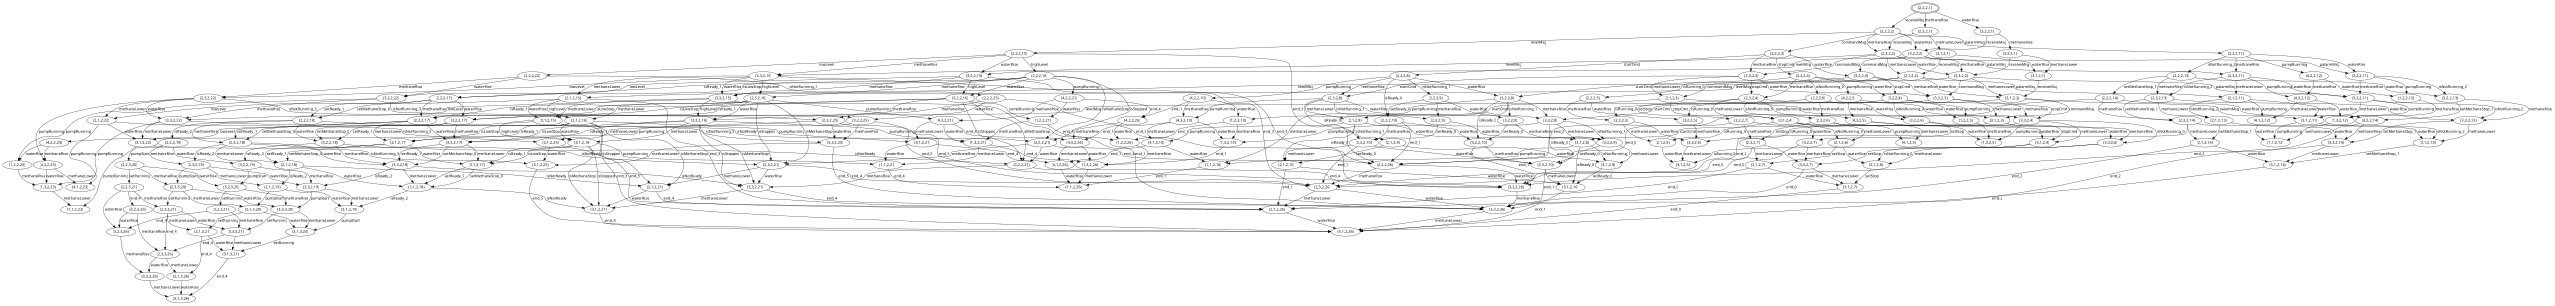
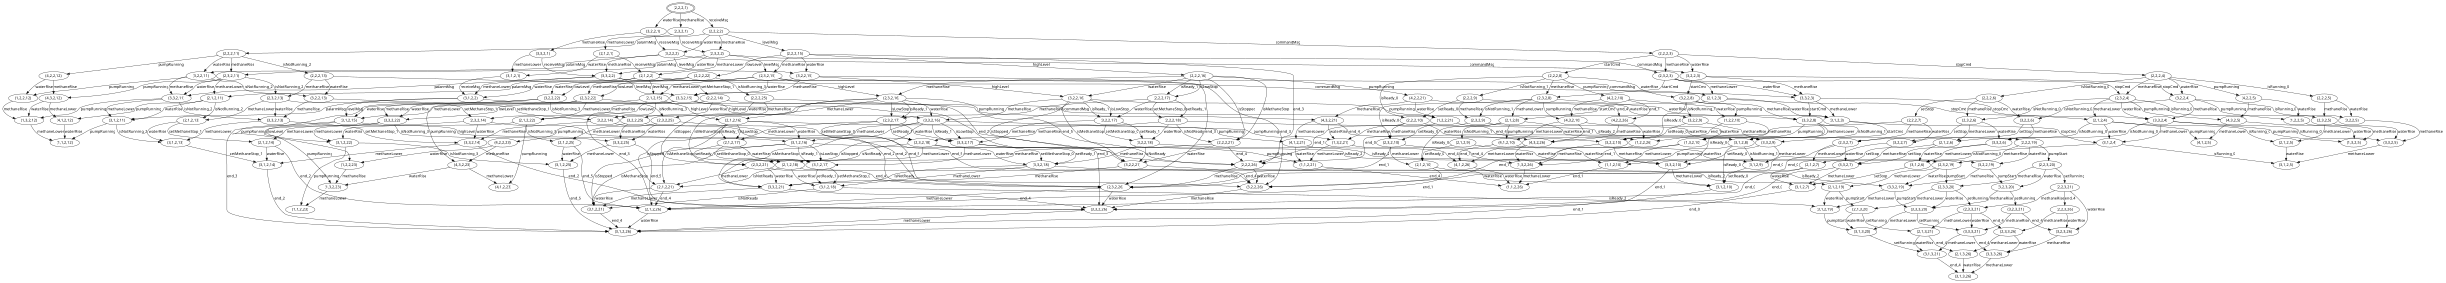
(1336, 114) -> (1649, 150)
(199, 242) -> (1978, 244)
